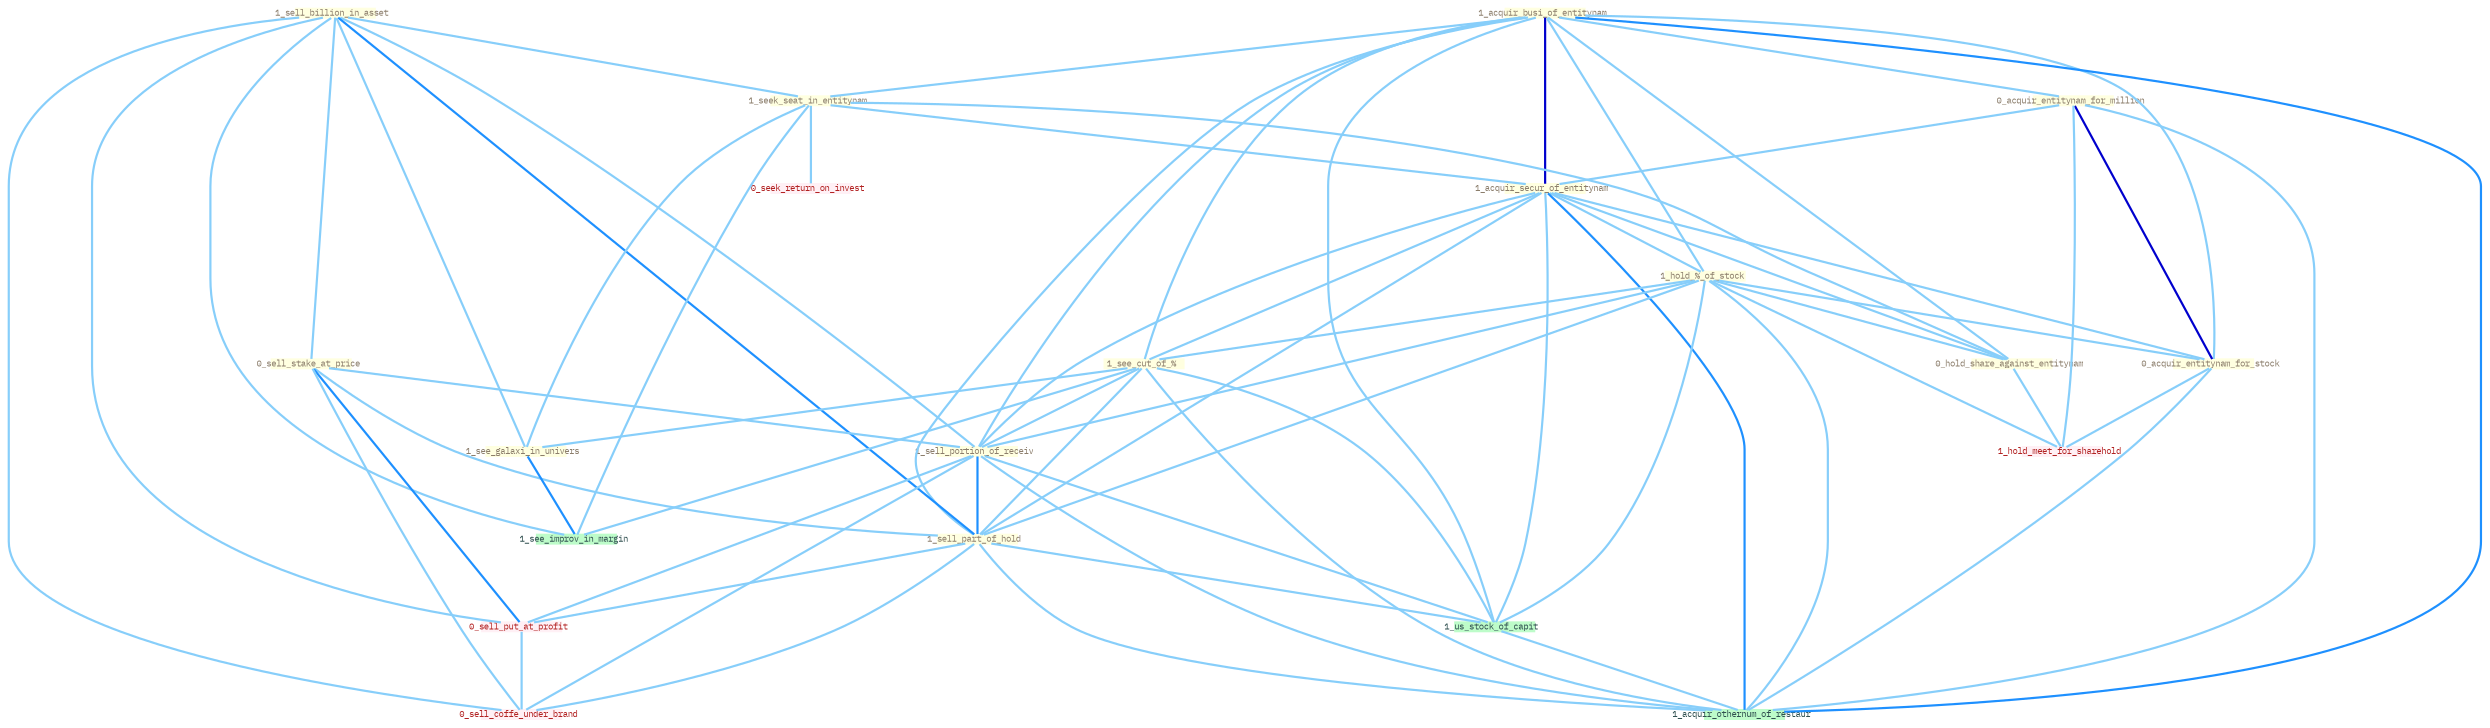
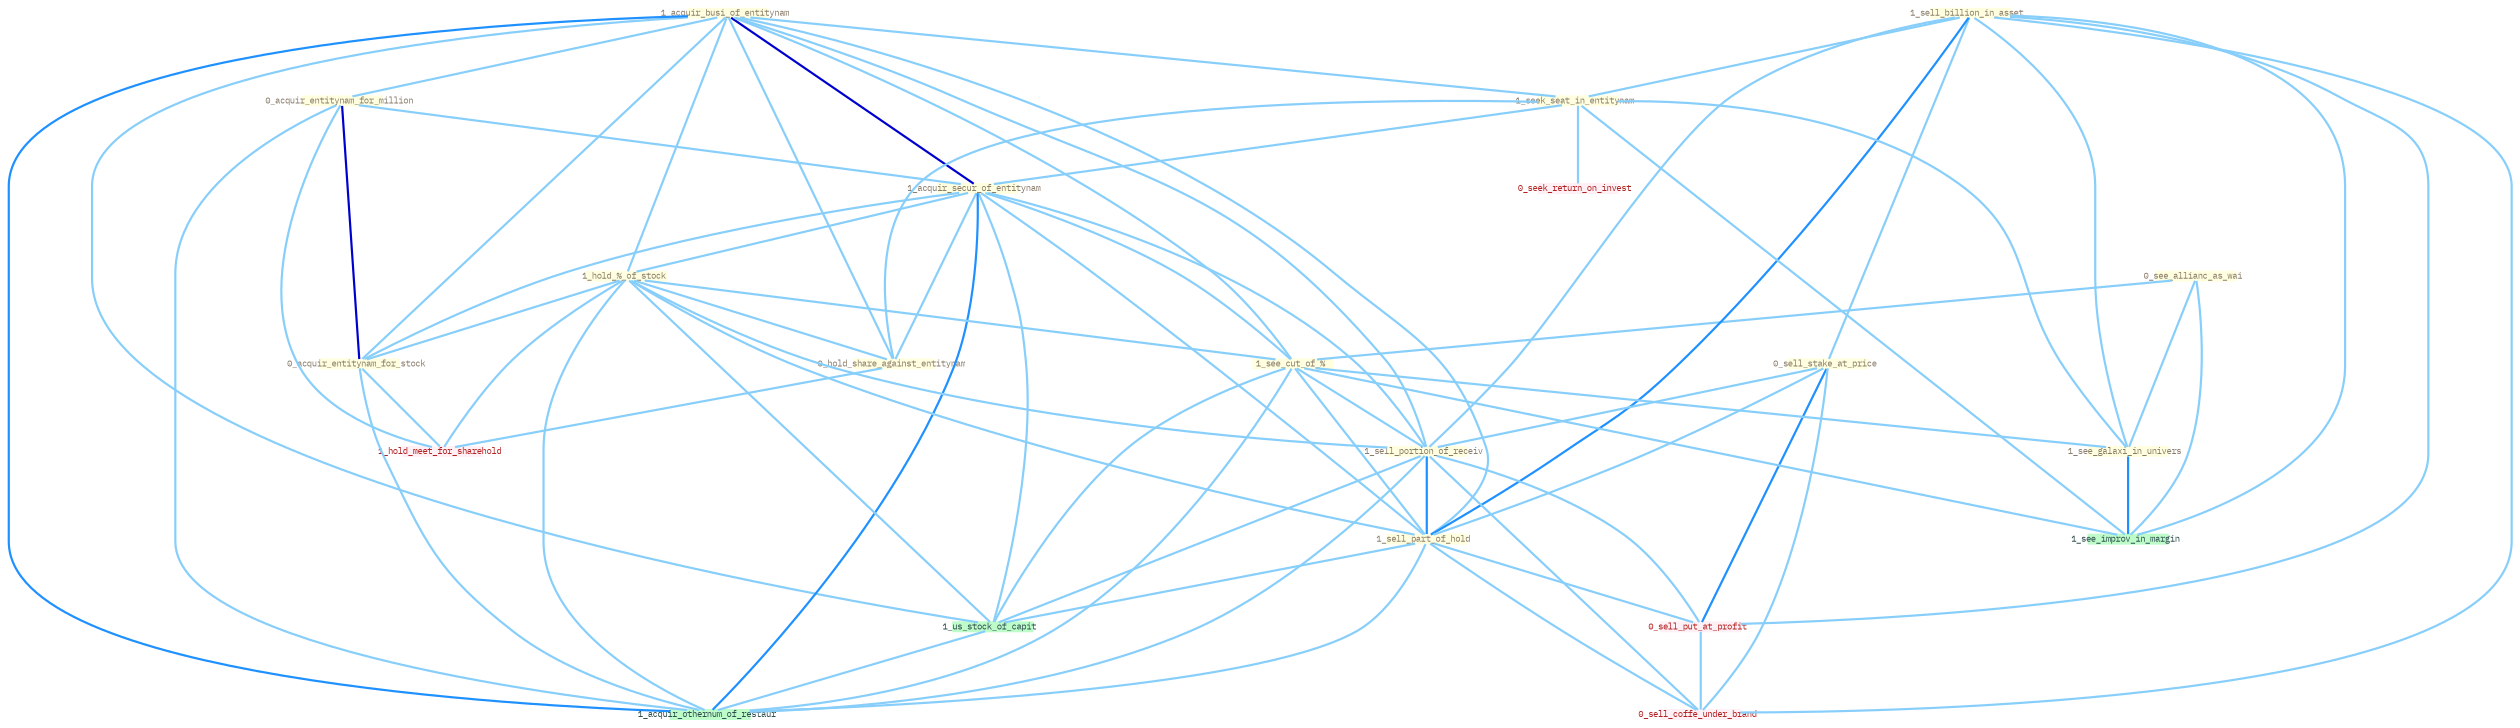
none -> (2196, 276)
